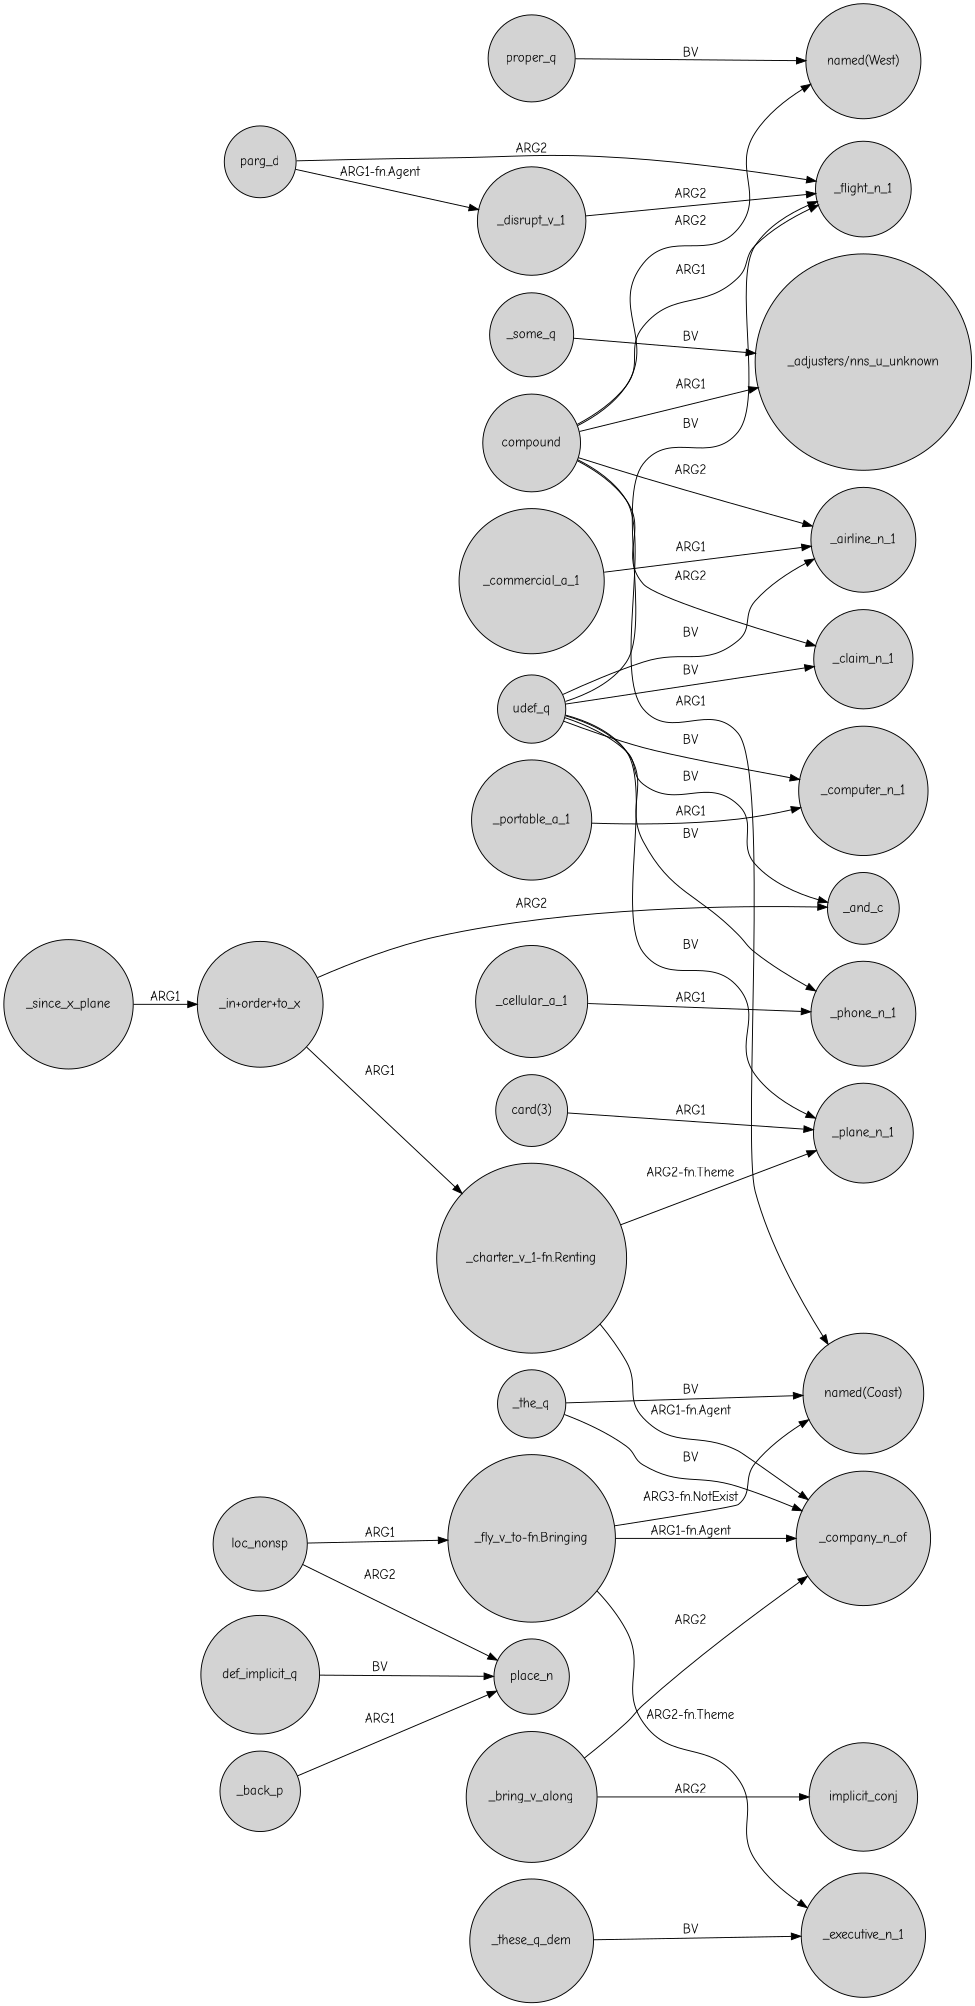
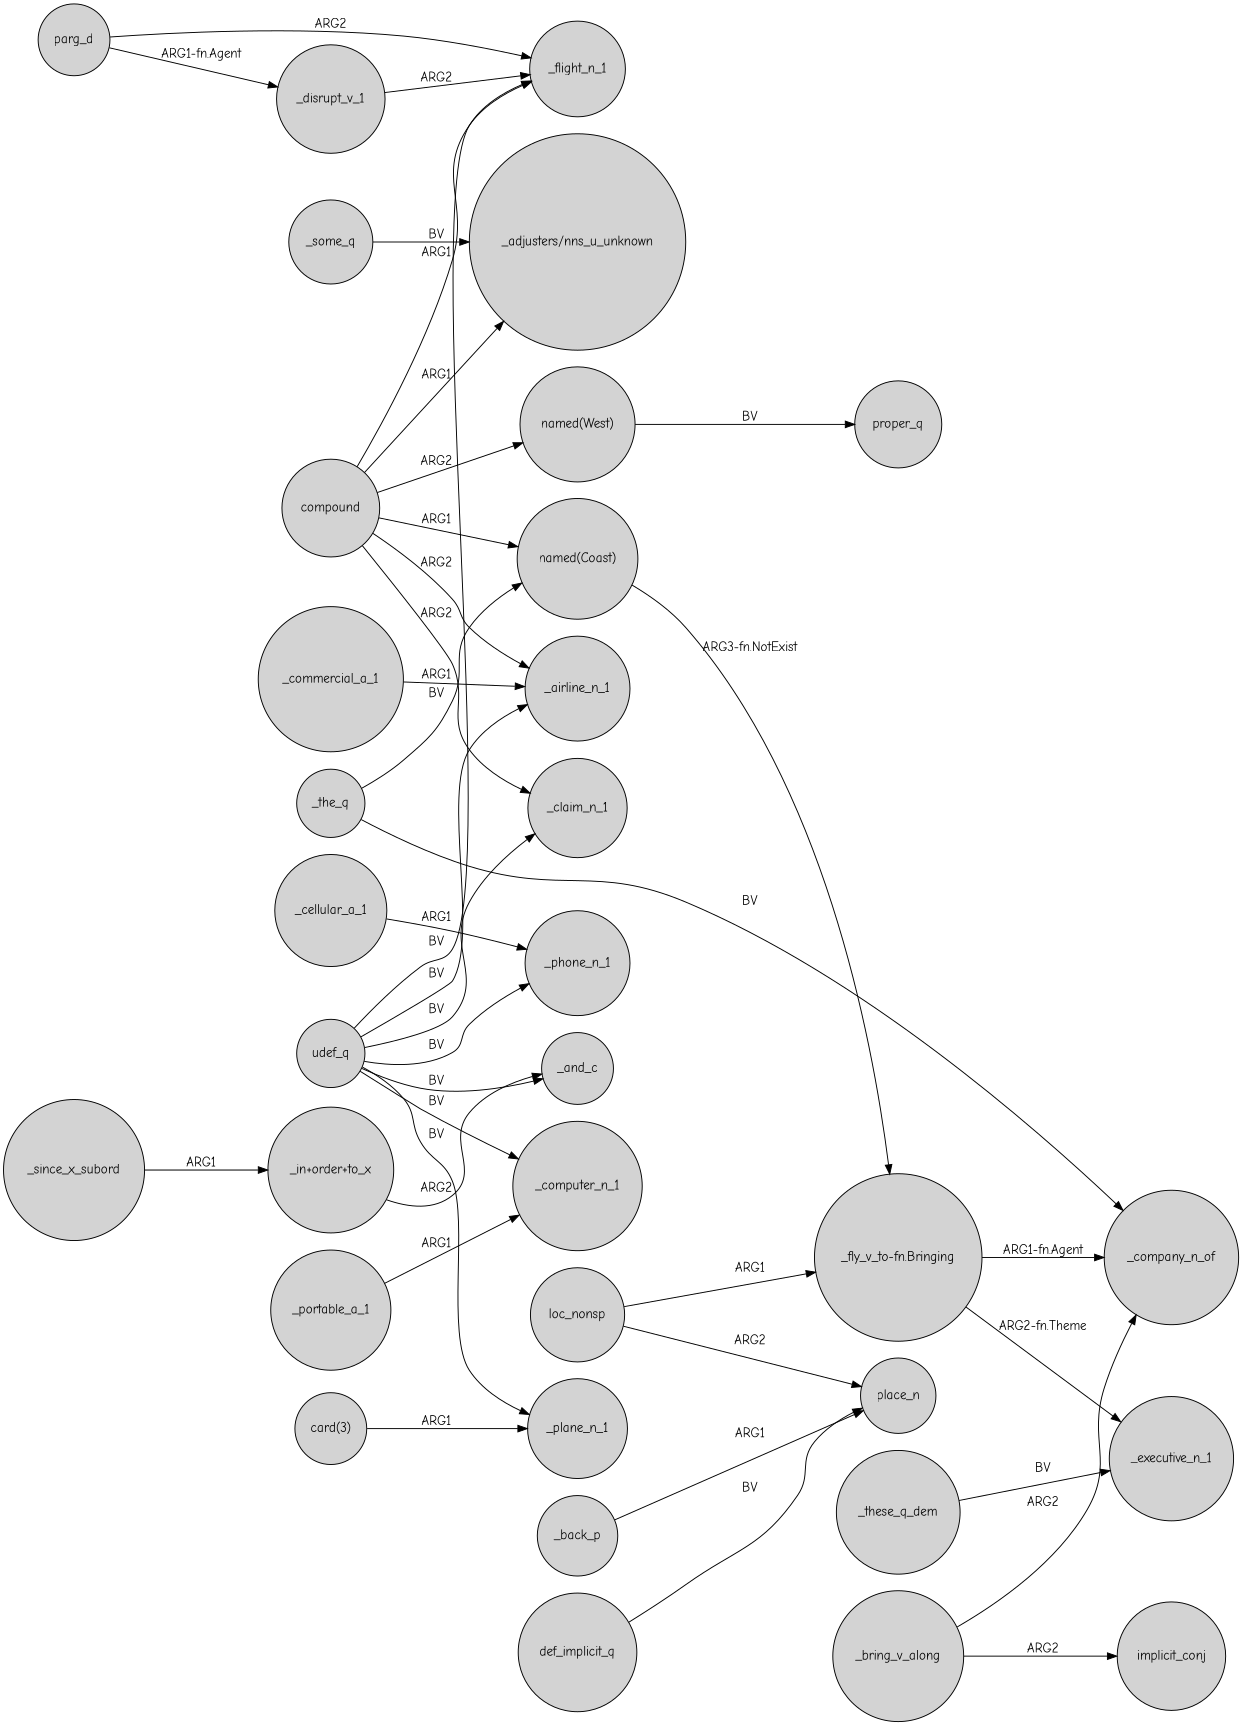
(686, 60) -> (740, 424)
(69, 1004) -> (74, 1170)
(532, 1258) -> none
(729, 1507) -> (812, 849)
